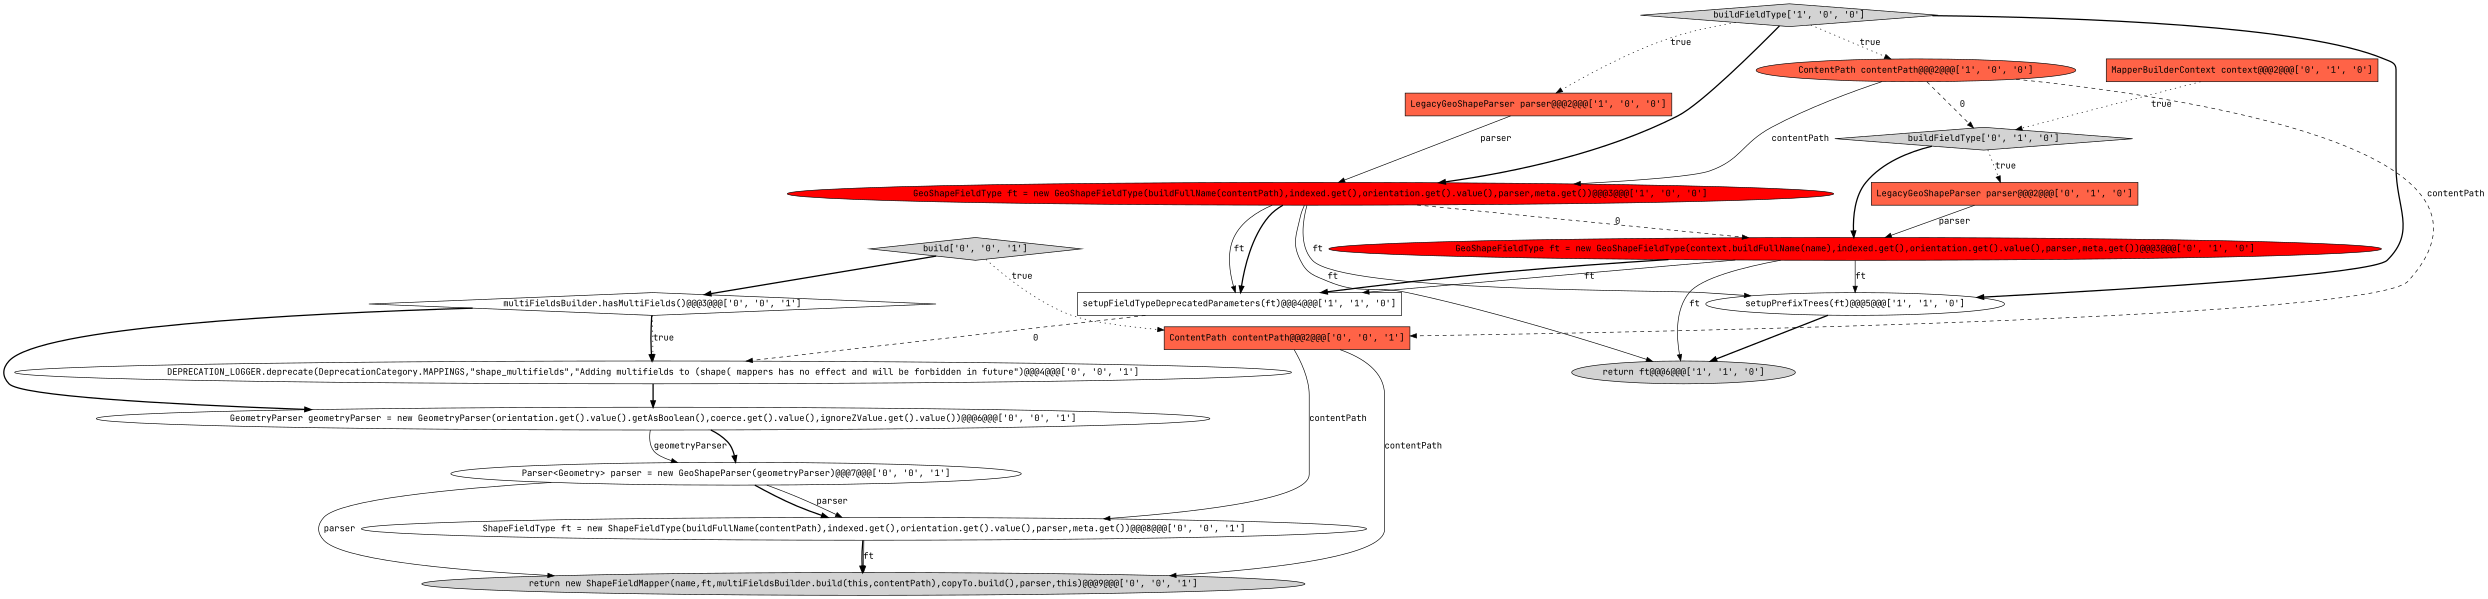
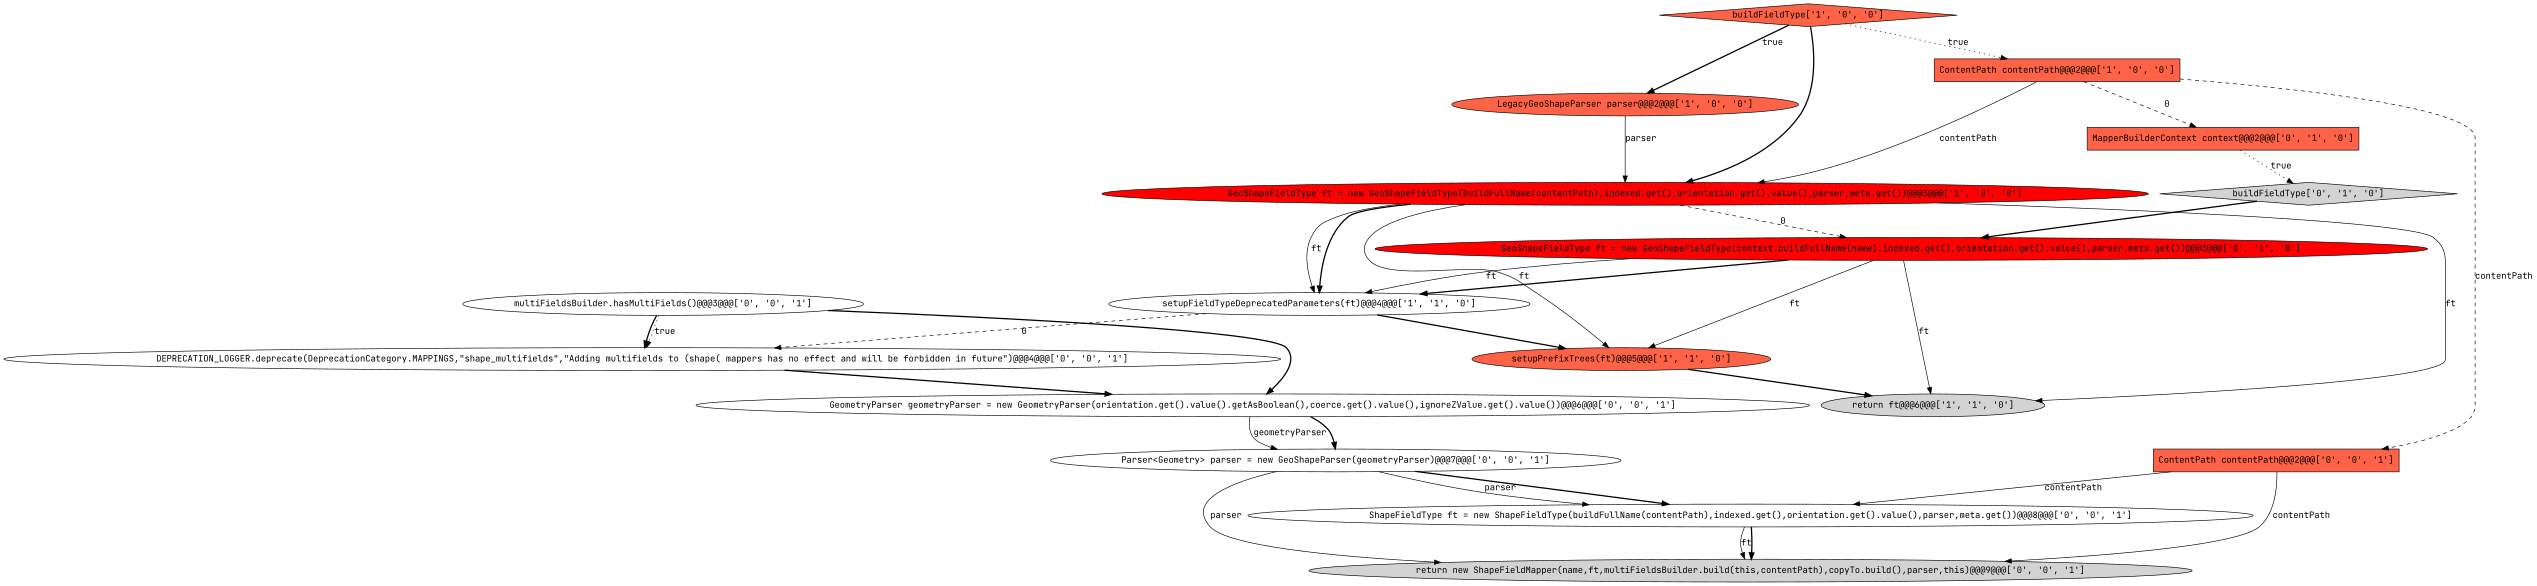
(1789, 15) -> (1808, 15)
(1645, 47) -> (1721, 58)
(1916, 70) -> (2057, 70)
(1948, 103) -> (2137, 103)
(1538, 104) -> (1625, 104)
(2396, 134) -> (1468, 331)
(2005, 194) -> none
(975, 249) -> none
(652, 304) -> (663, 304)
(1240, 304) -> (1319, 304)
(1855, 304) -> (1621, 359)
